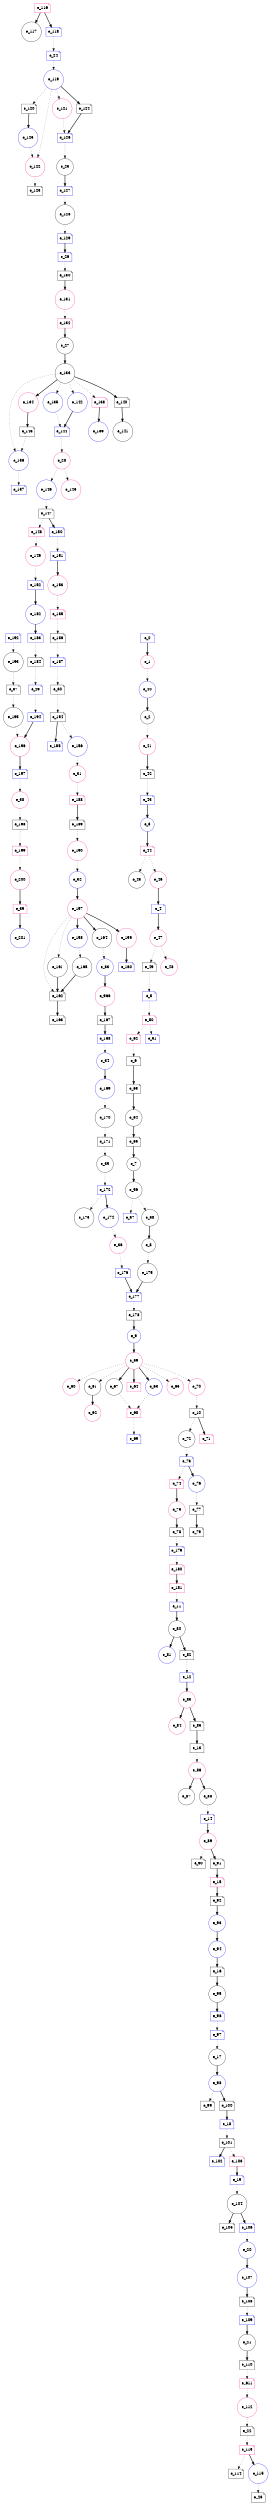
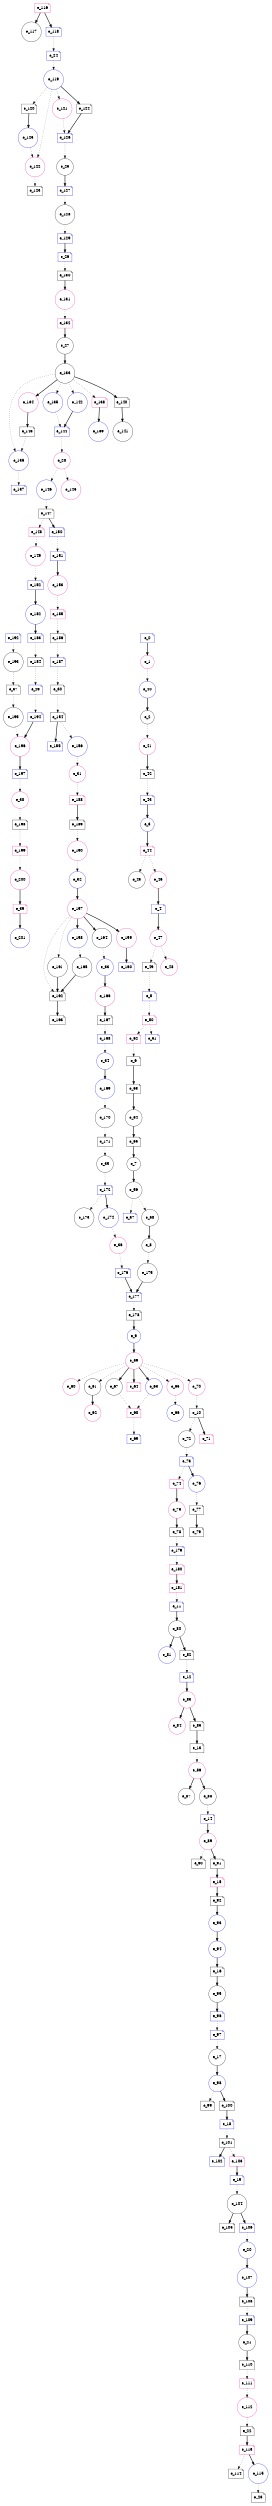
(105, 996) -> (105, 996)
(105, 1028) -> (105, 1028)
none -> (175, 1413)
(247, 2384) -> (247, 2384)
(247, 2439) -> (247, 2439)
